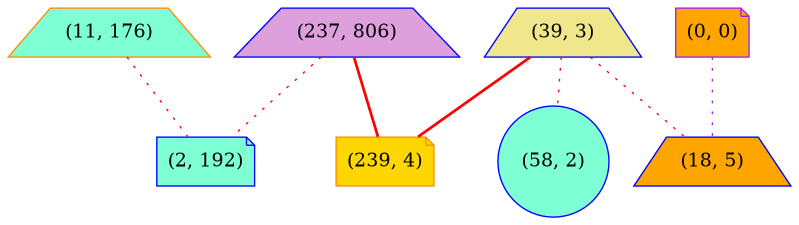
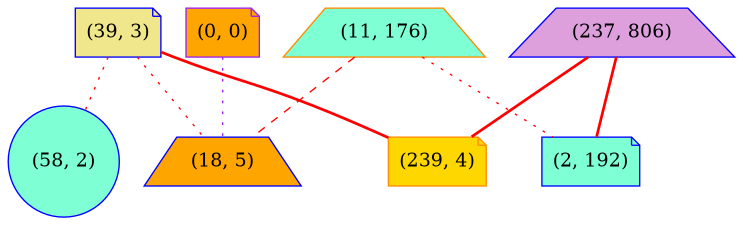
(563, 33) -> (118, 33)
none -> (309, 93)
(277, 97) -> (606, 97)
